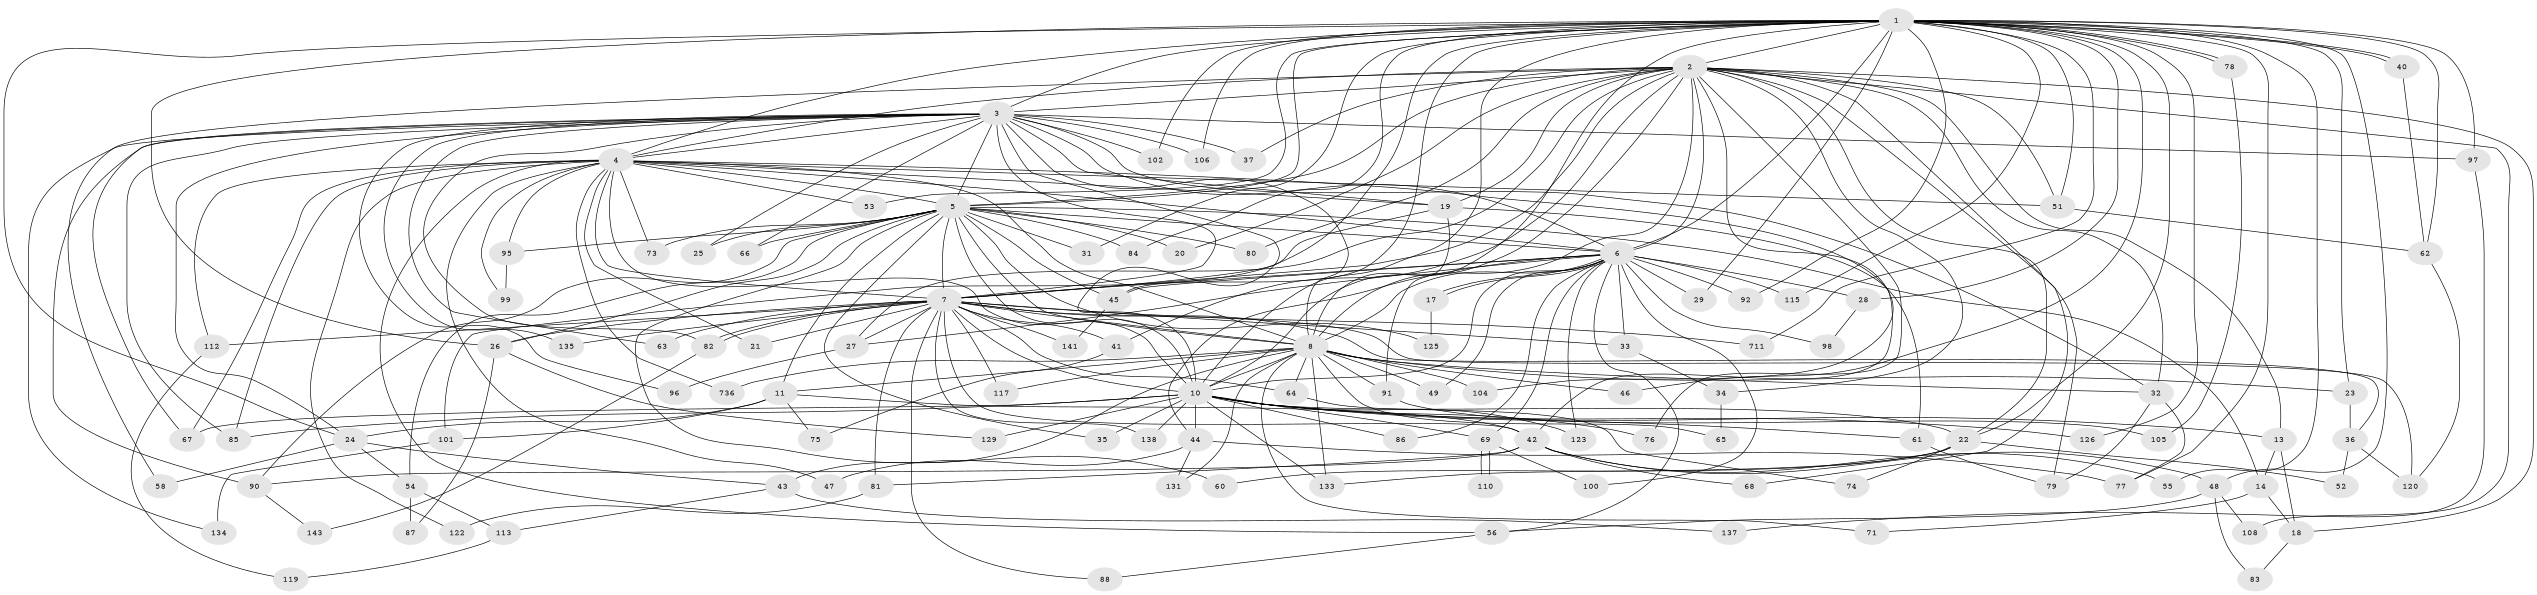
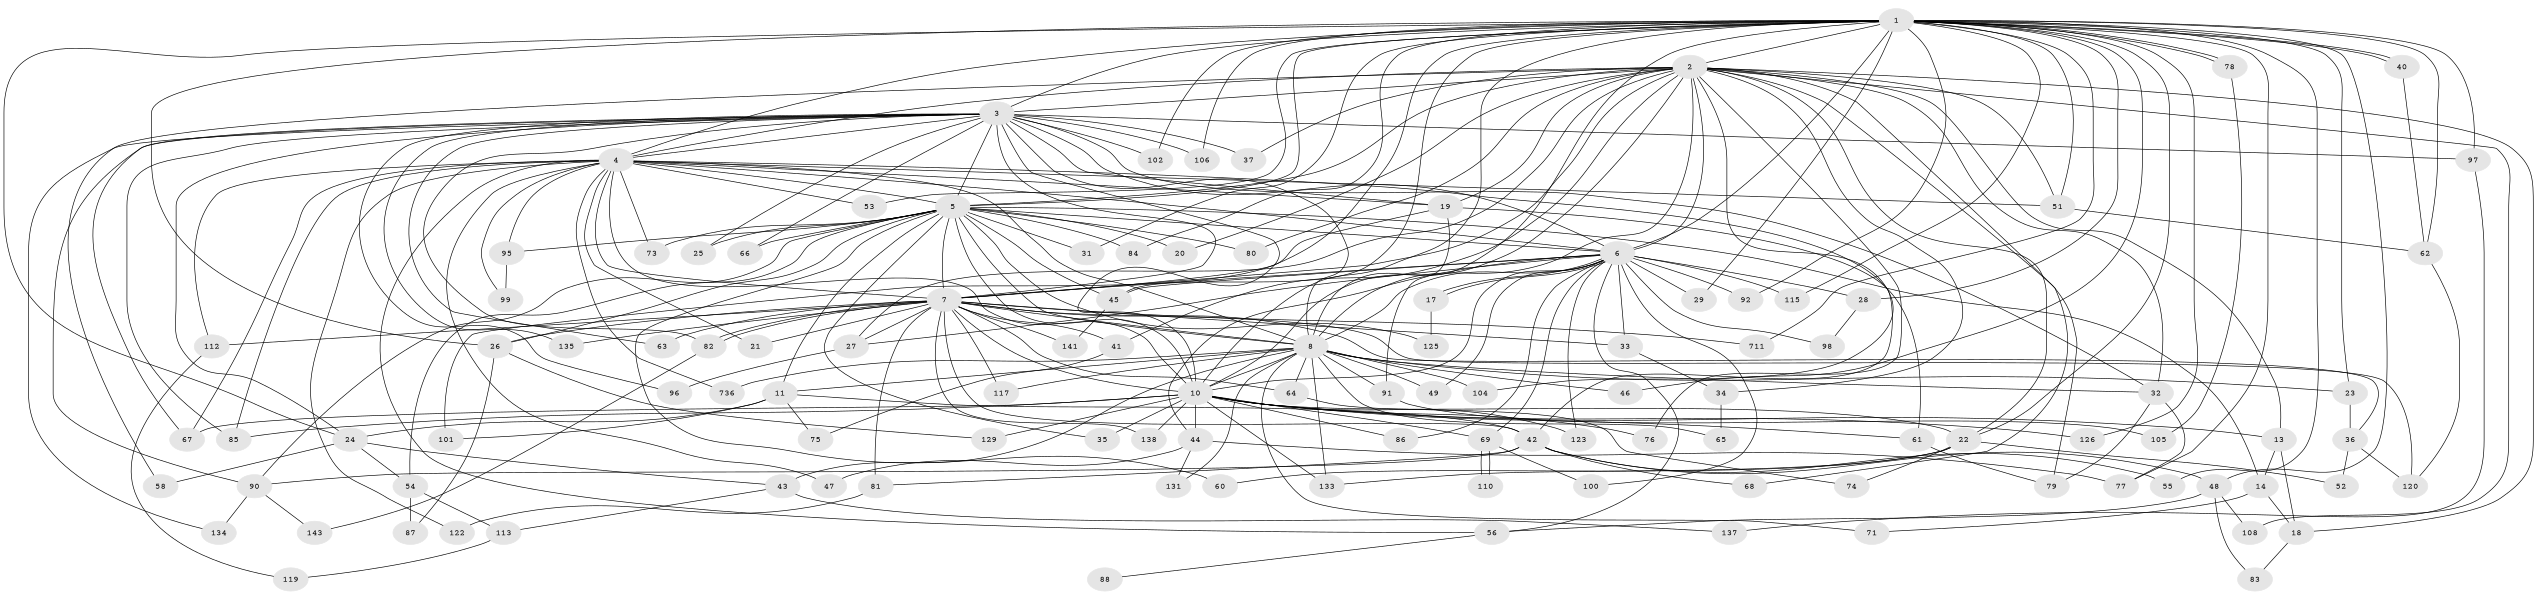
(305, 462) -> (237, 510)
(915, 504) -> none
